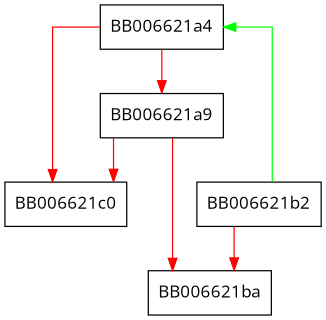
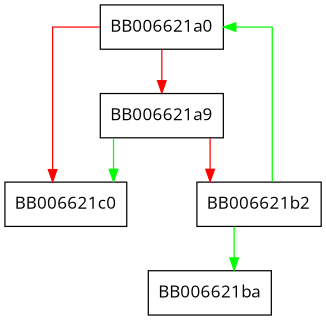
(162, 27) -> (162, 27)
(114, 154) -> (114, 154)
(173, 198) -> (210, 154)
(234, 242) -> (234, 242)
